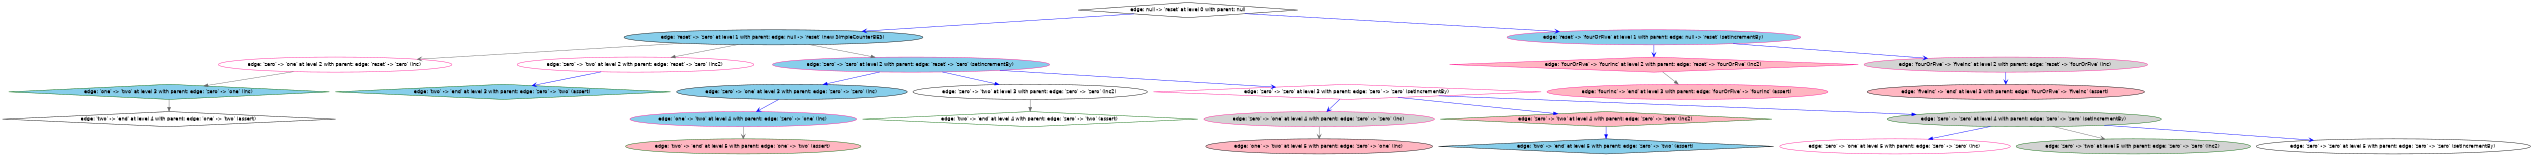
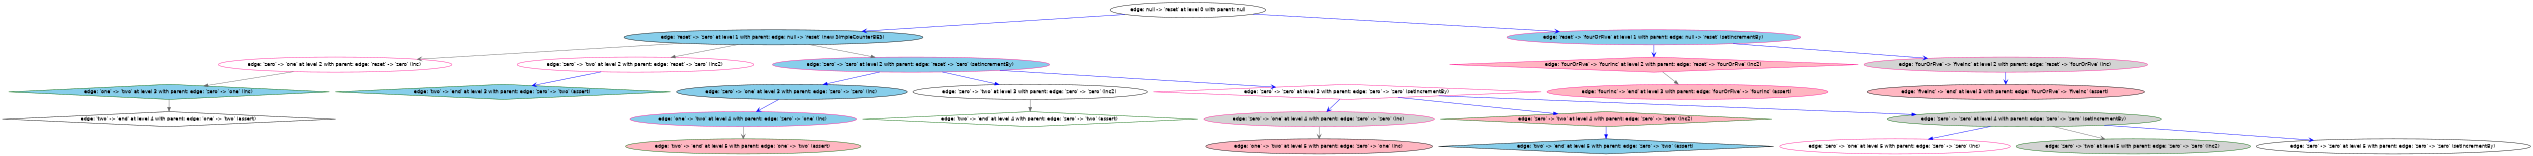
(1188, 10) -> (1188, 10)
